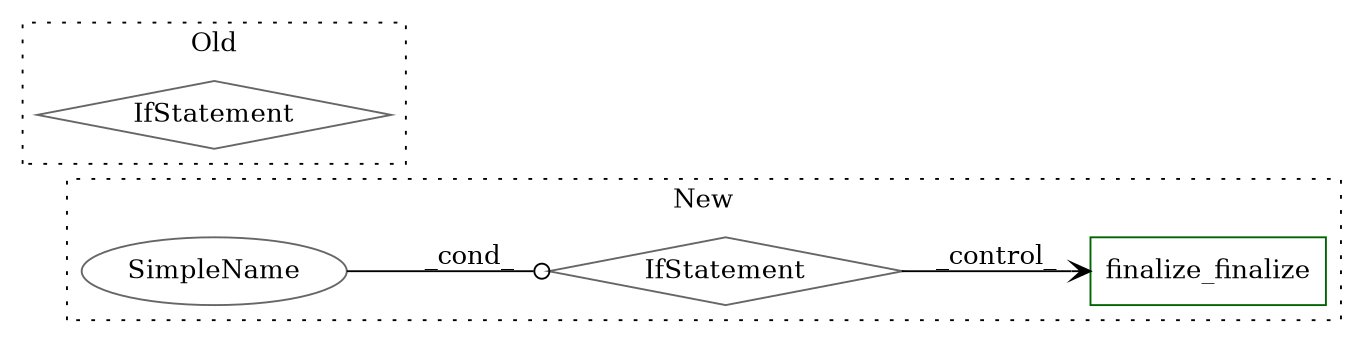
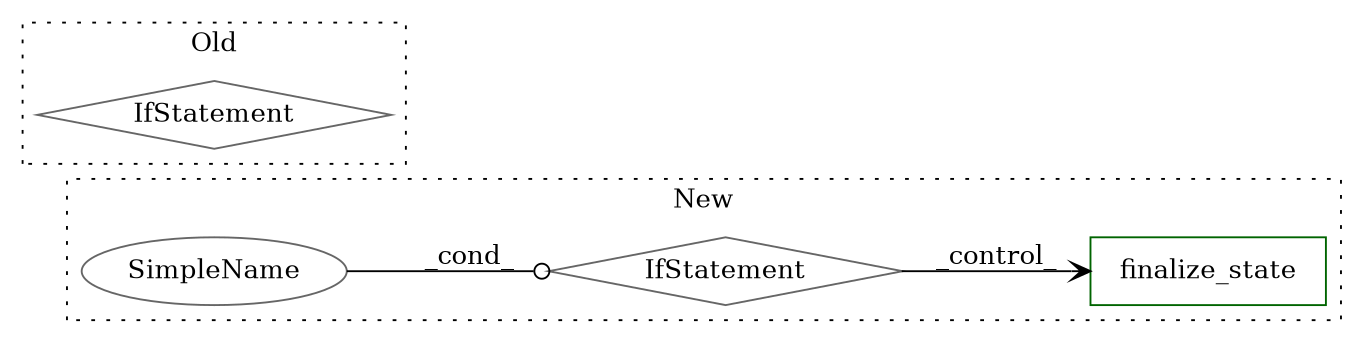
(1208, 271) -> (1208, 271)
